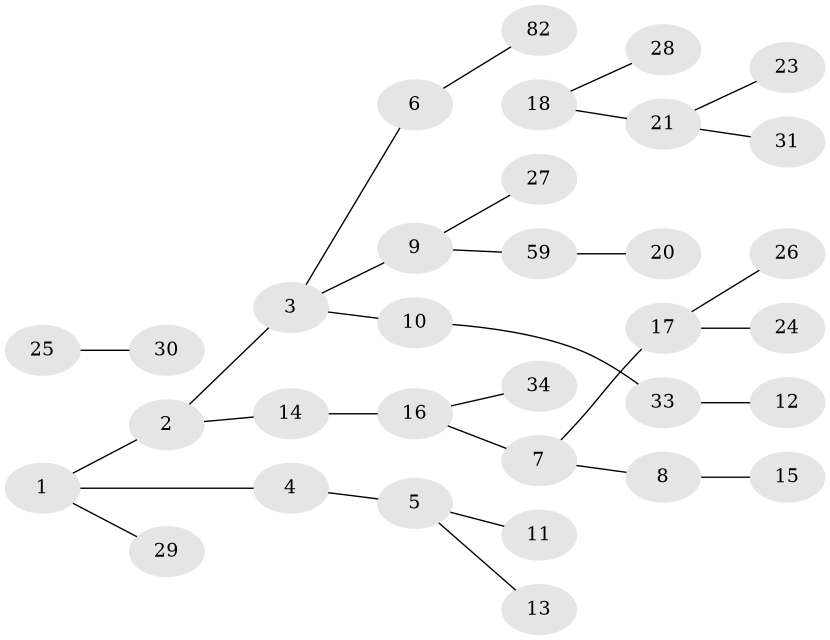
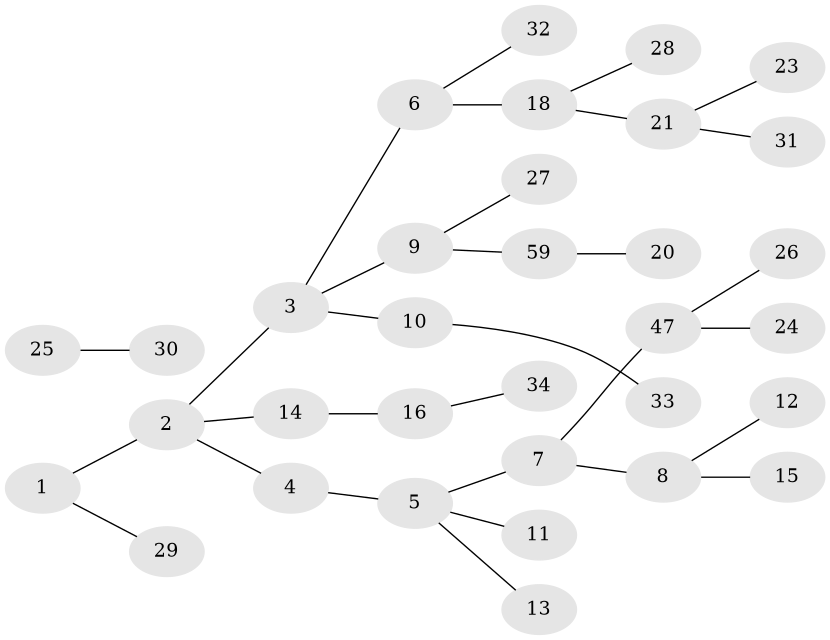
(539, 30) -> (539, 30)
none -> (477, 105)
(663, 328) -> (663, 328)
(726, 403) -> (725, 440)
(477, 437) -> (477, 482)
(167, 488) -> (229, 457)
